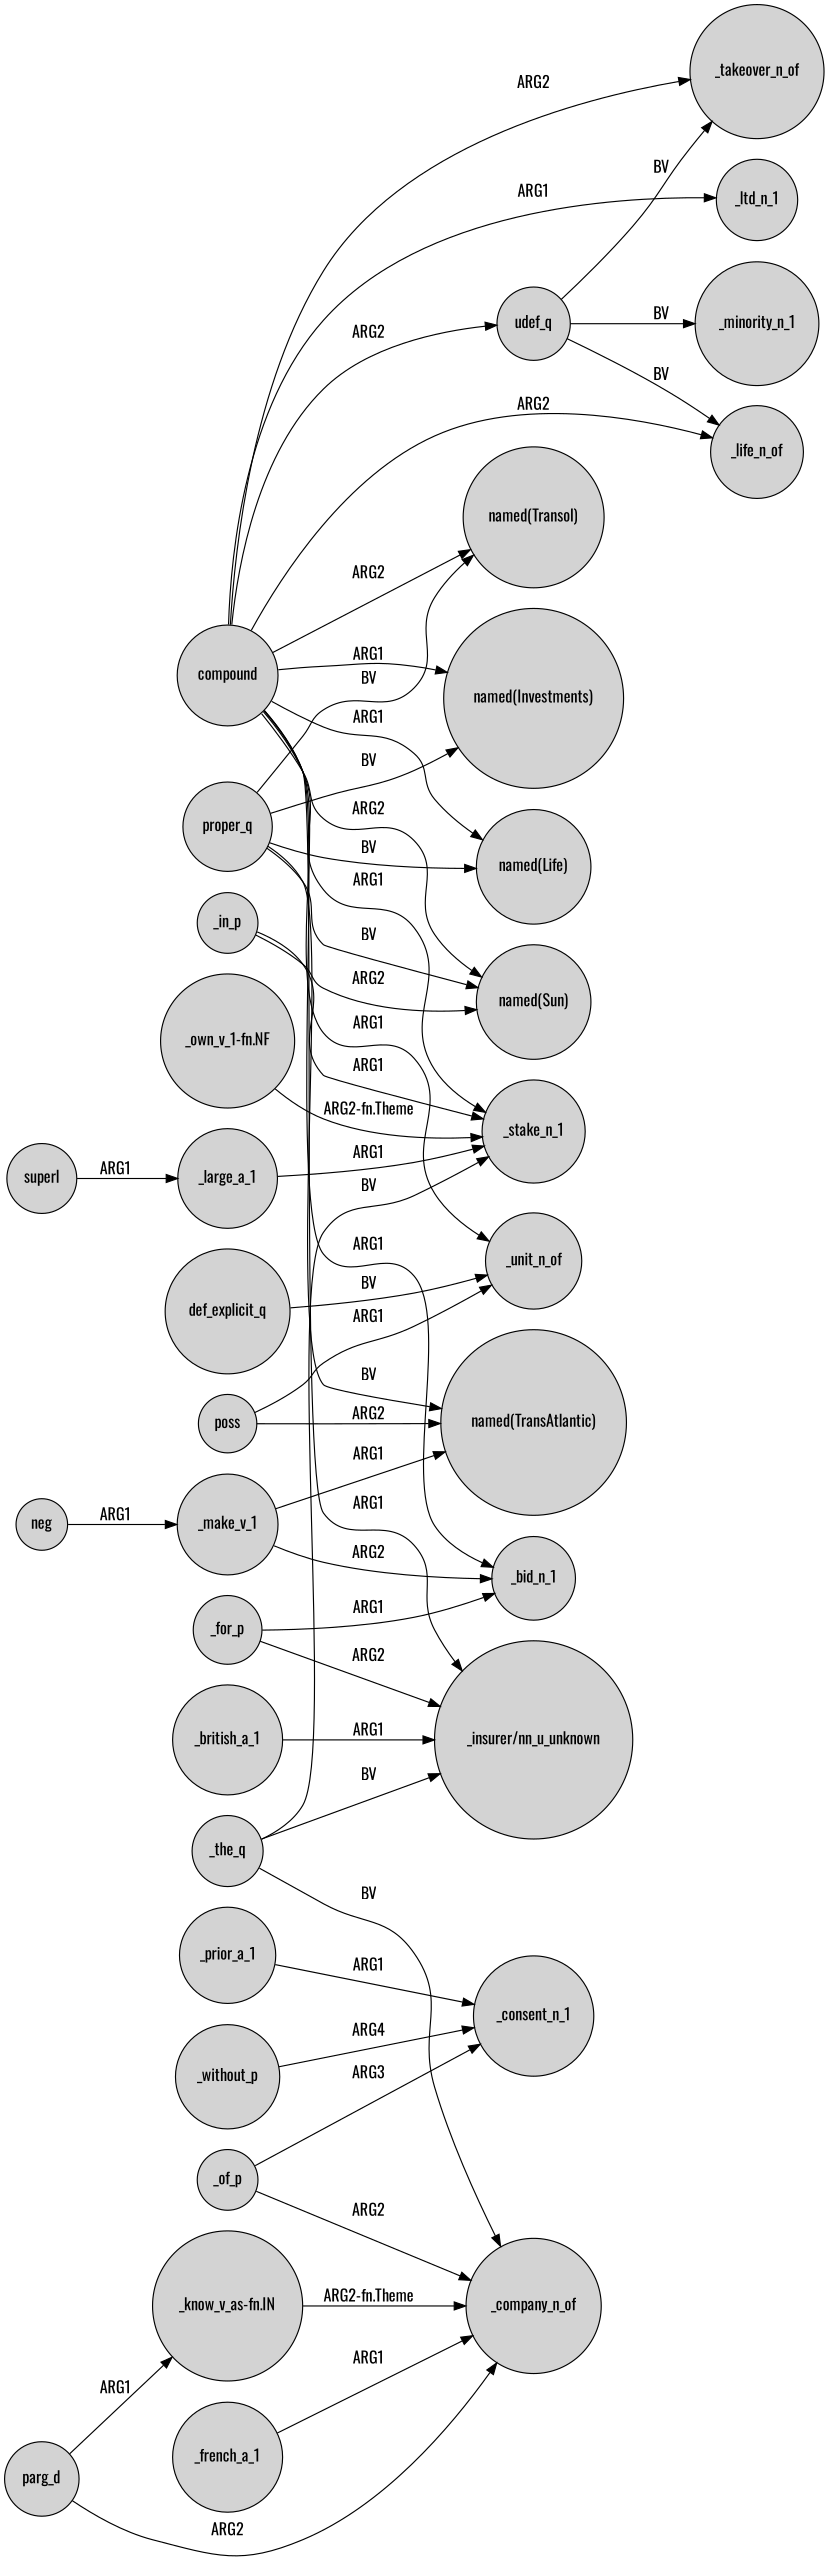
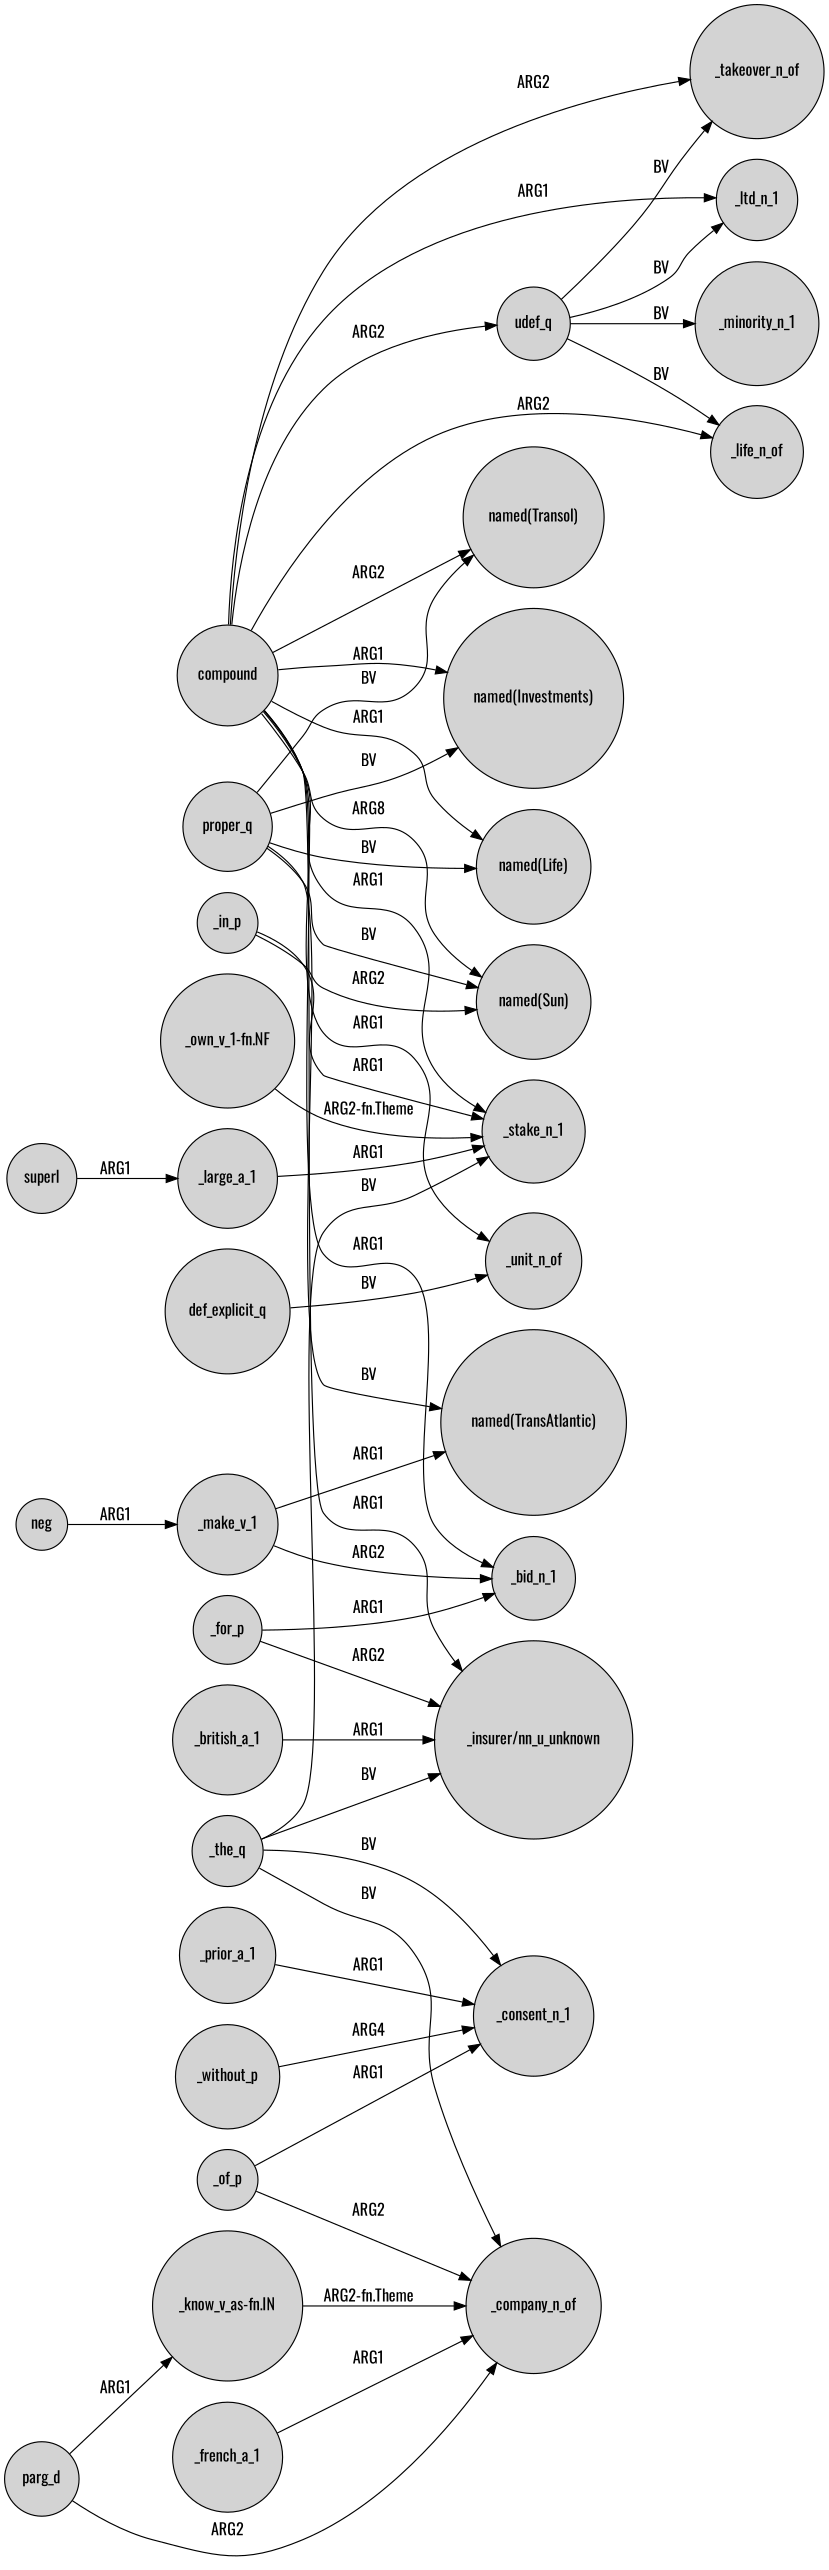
none -> (651, 289)
(369, 810) -> (369, 810)
(228, 1424) -> none
none -> (393, 1872)
(369, 2074) -> (369, 2074)
